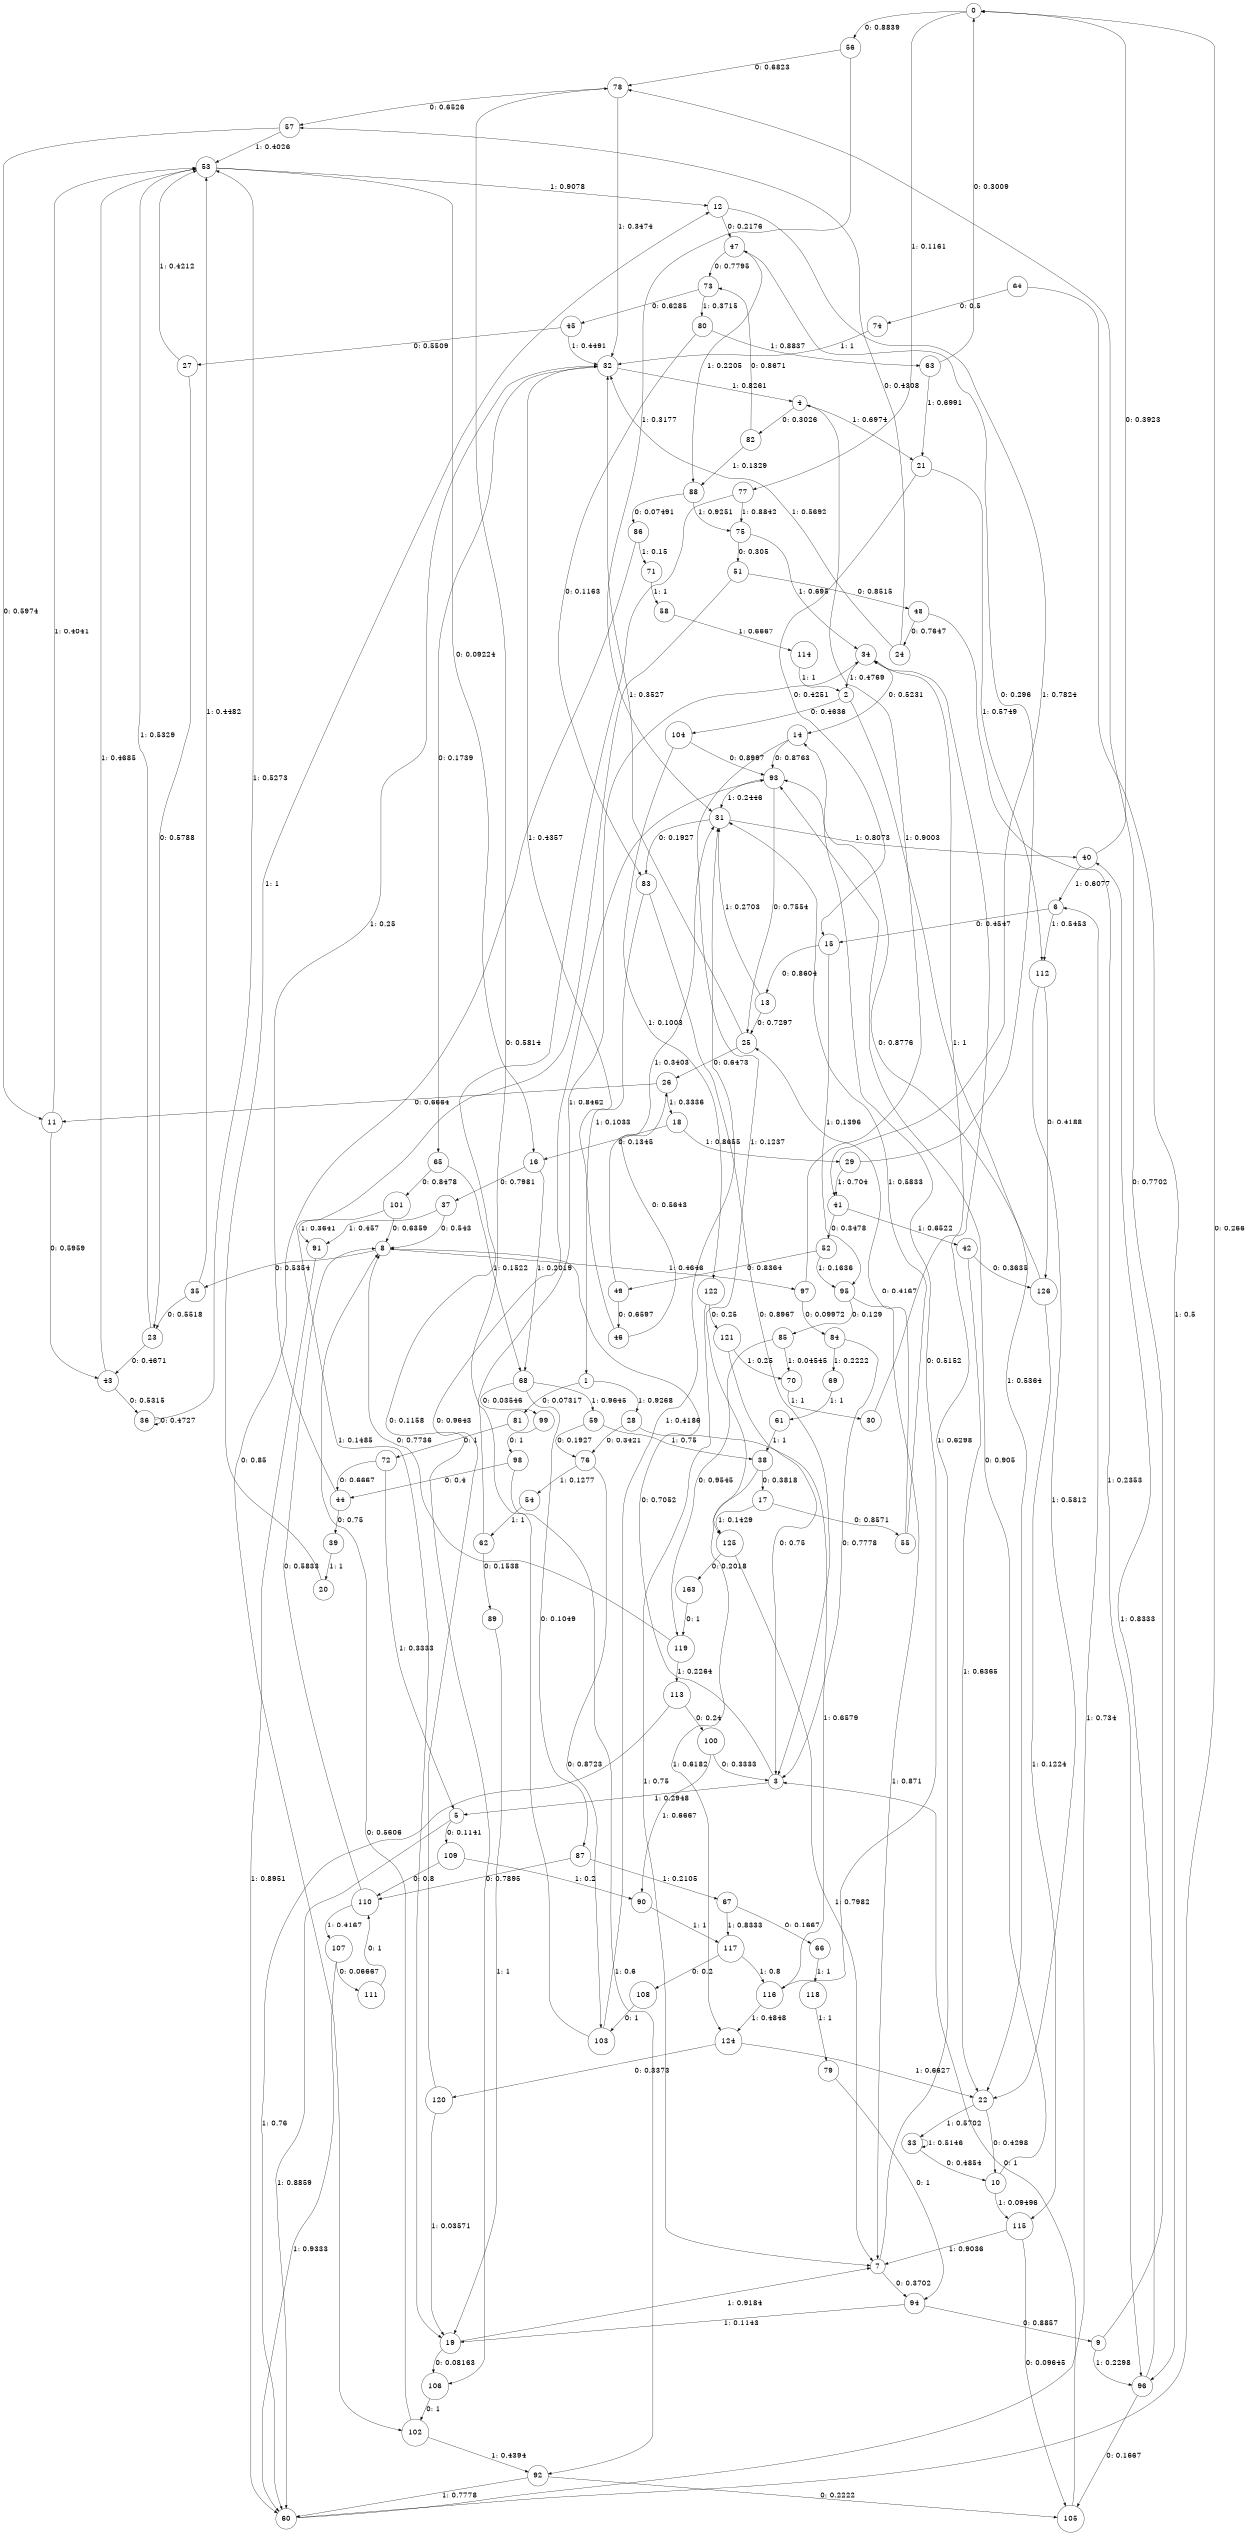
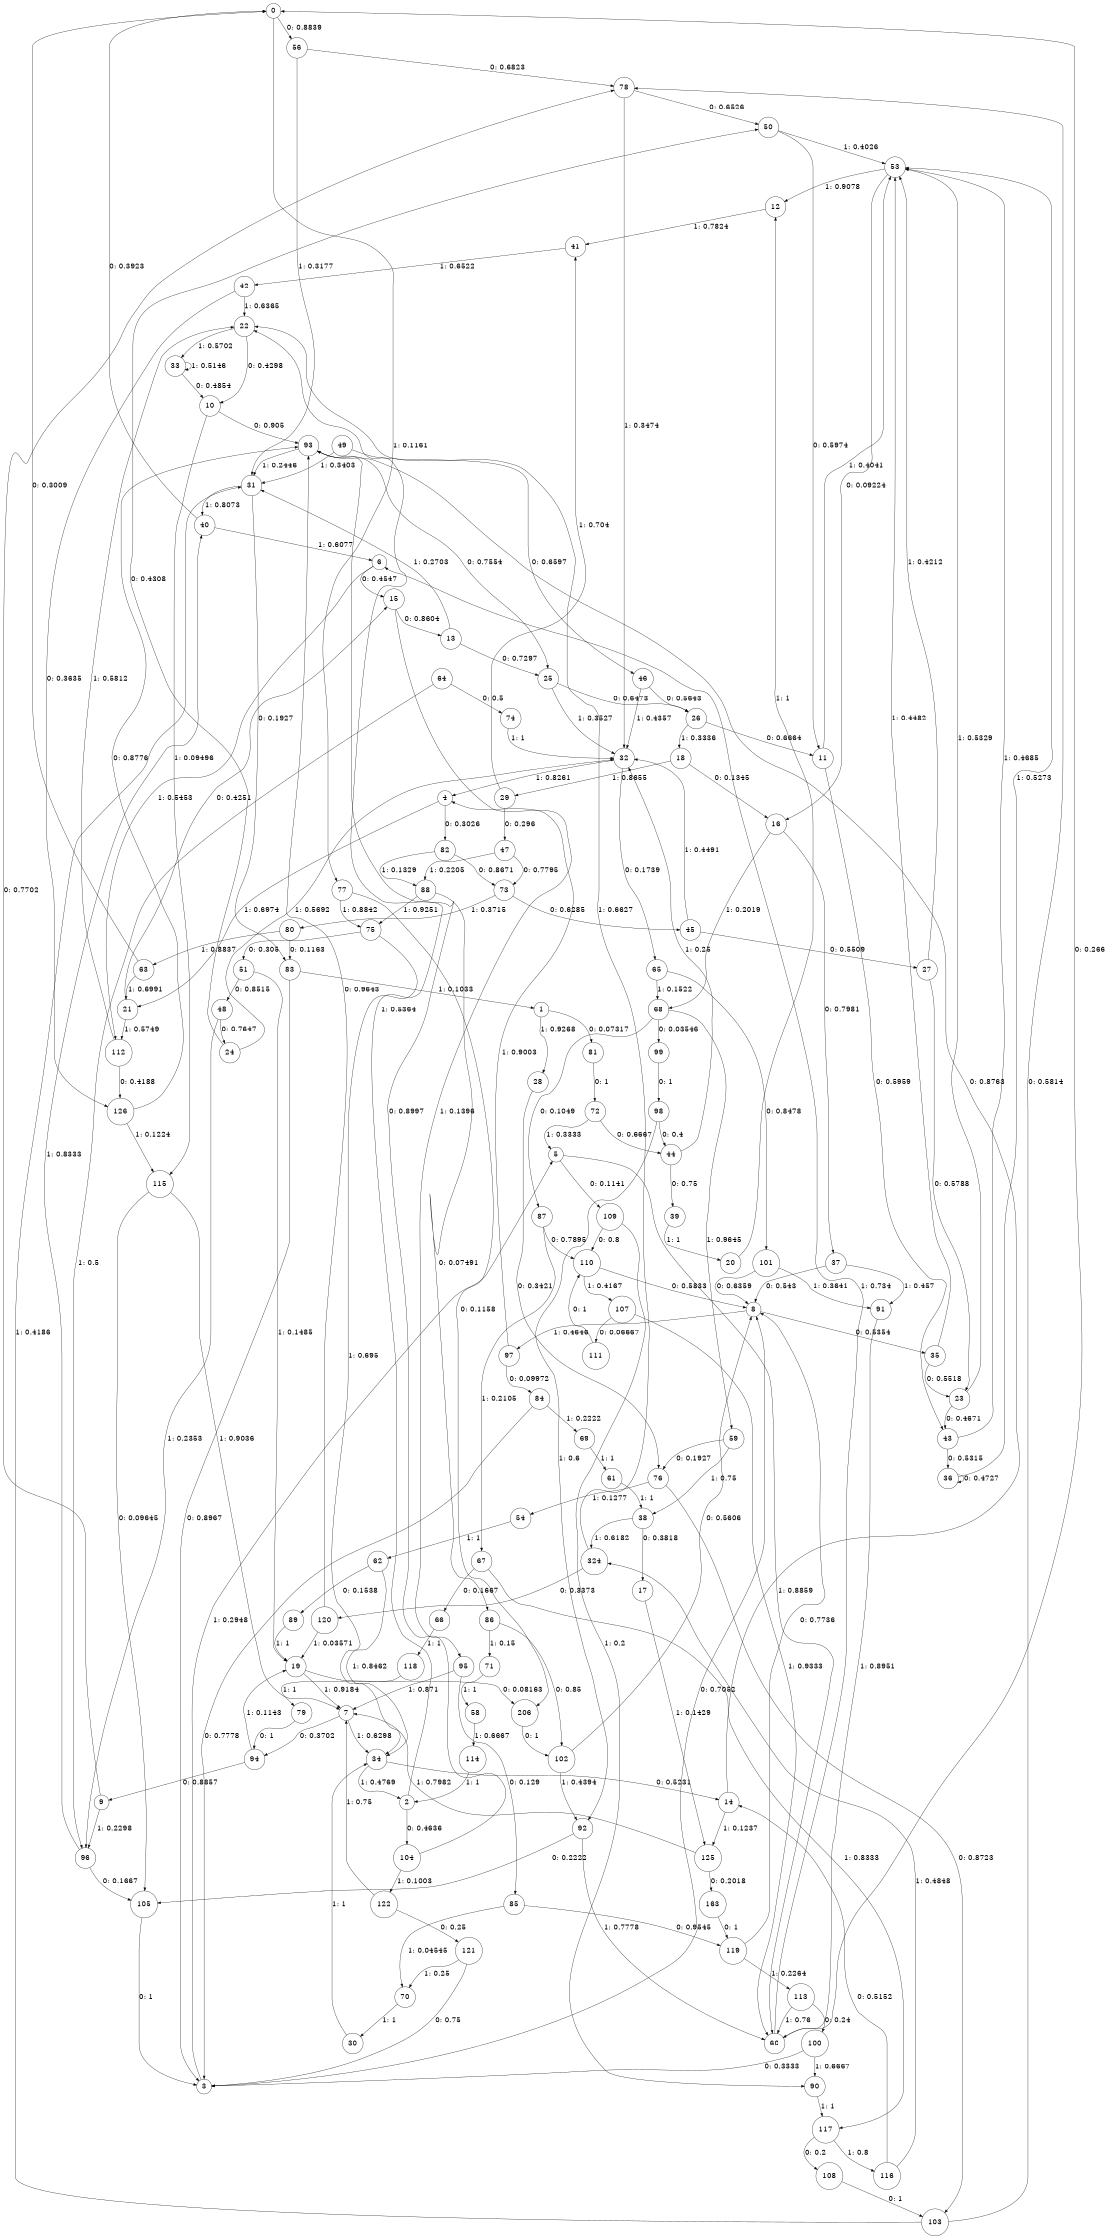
(290, 127) -> (768, 127)
(726, 225) -> none
(826, 1248) -> none
(905, 1543) -> none
(826, 1647) -> none
(728, 2041) -> (594, 1561)
(435, 2386) -> (525, 1713)
